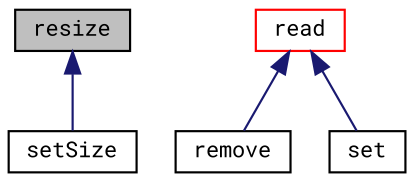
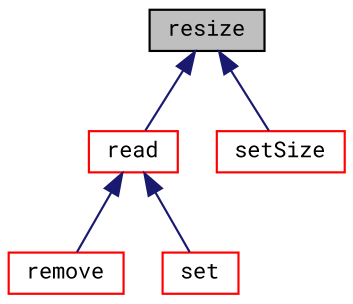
none -> (164, 100)
(73, 152) -> (281, 152)
(233, 152) -> (66, 273)
(367, 152) -> (201, 273)
